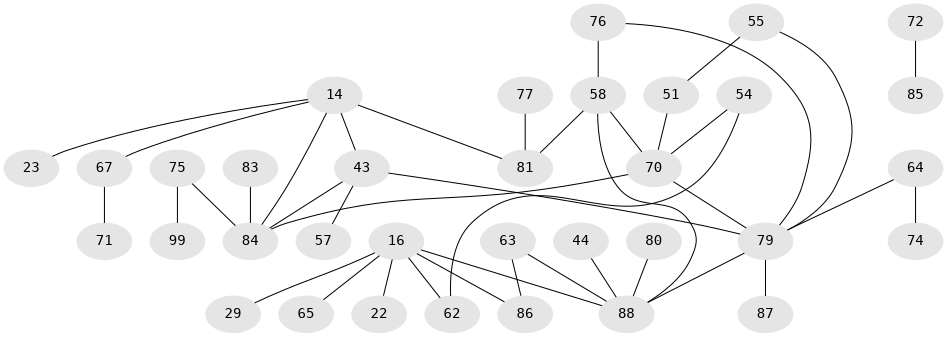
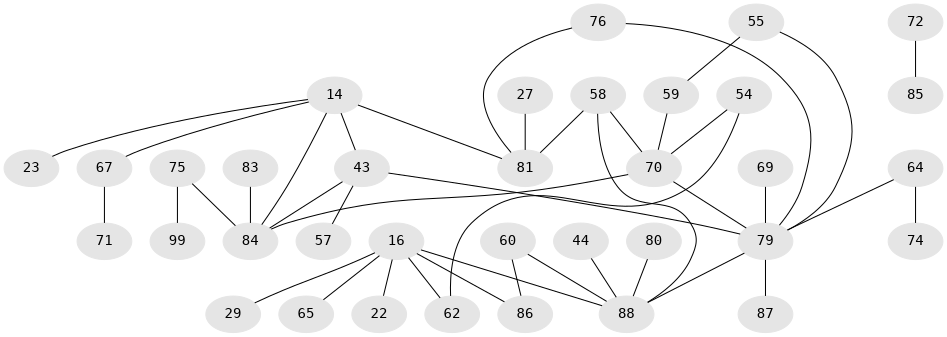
(598, 59) -> (493, 71)
(525, 95) -> (525, 95)
(671, 95) -> (671, 95)
none -> (765, 168)
(508, 241) -> (508, 241)
